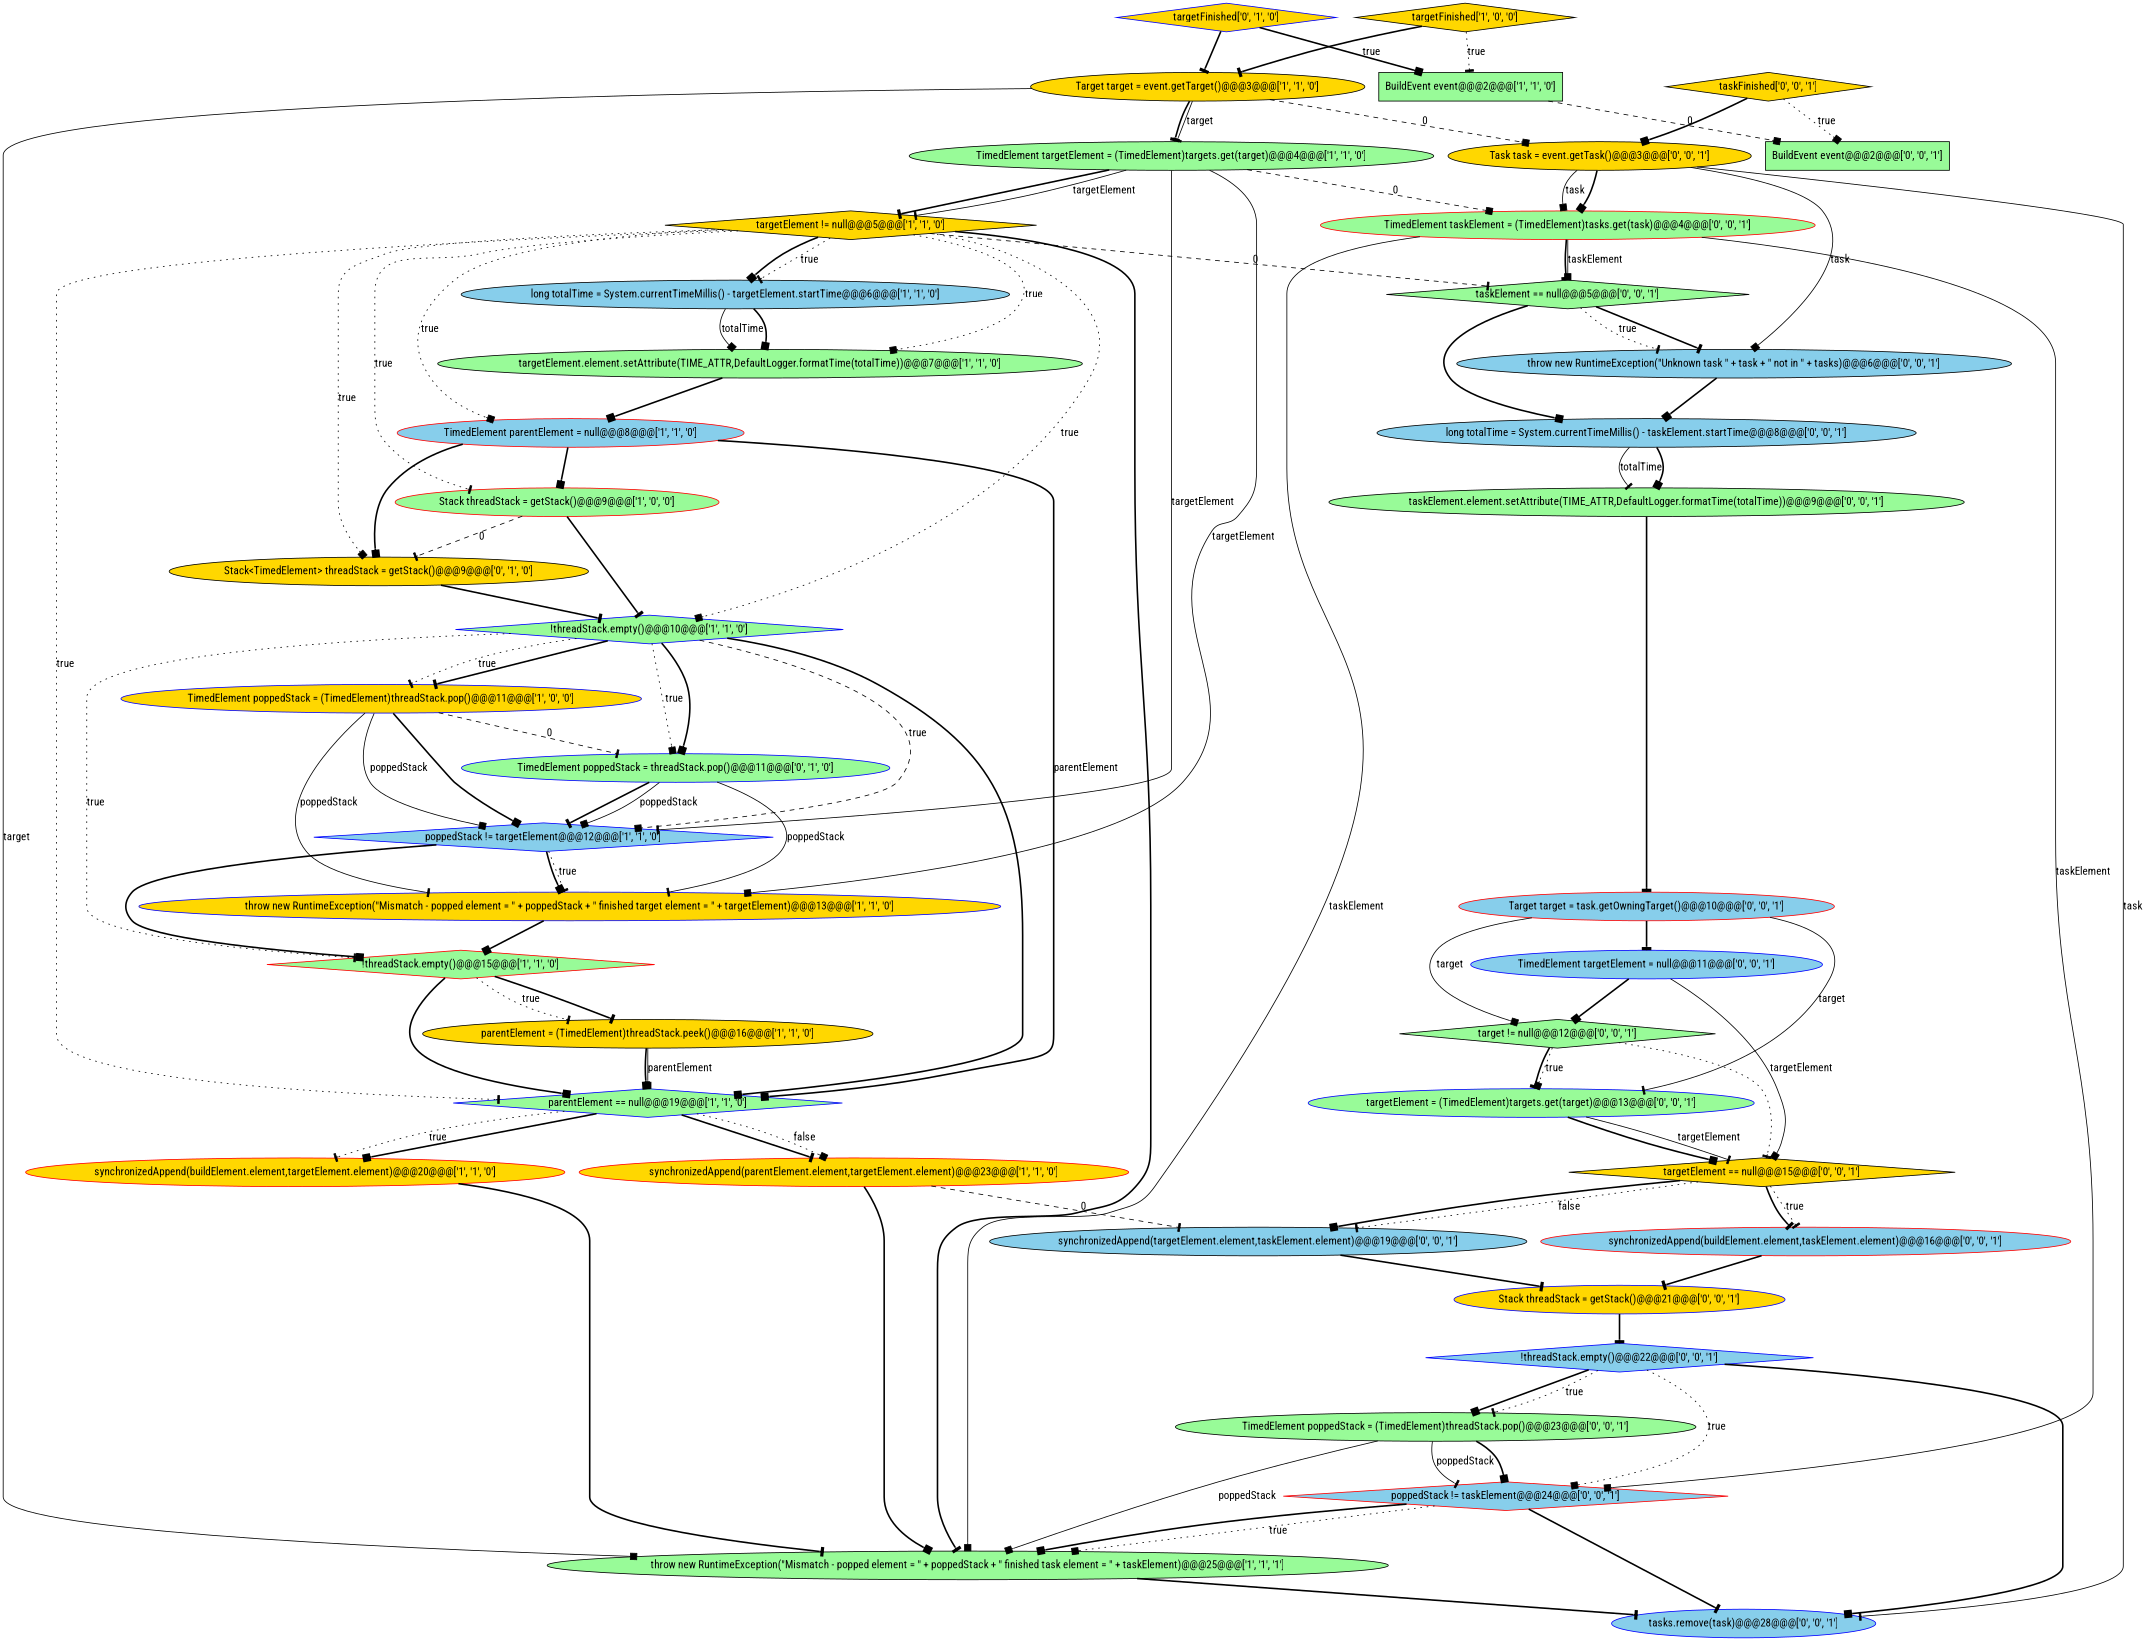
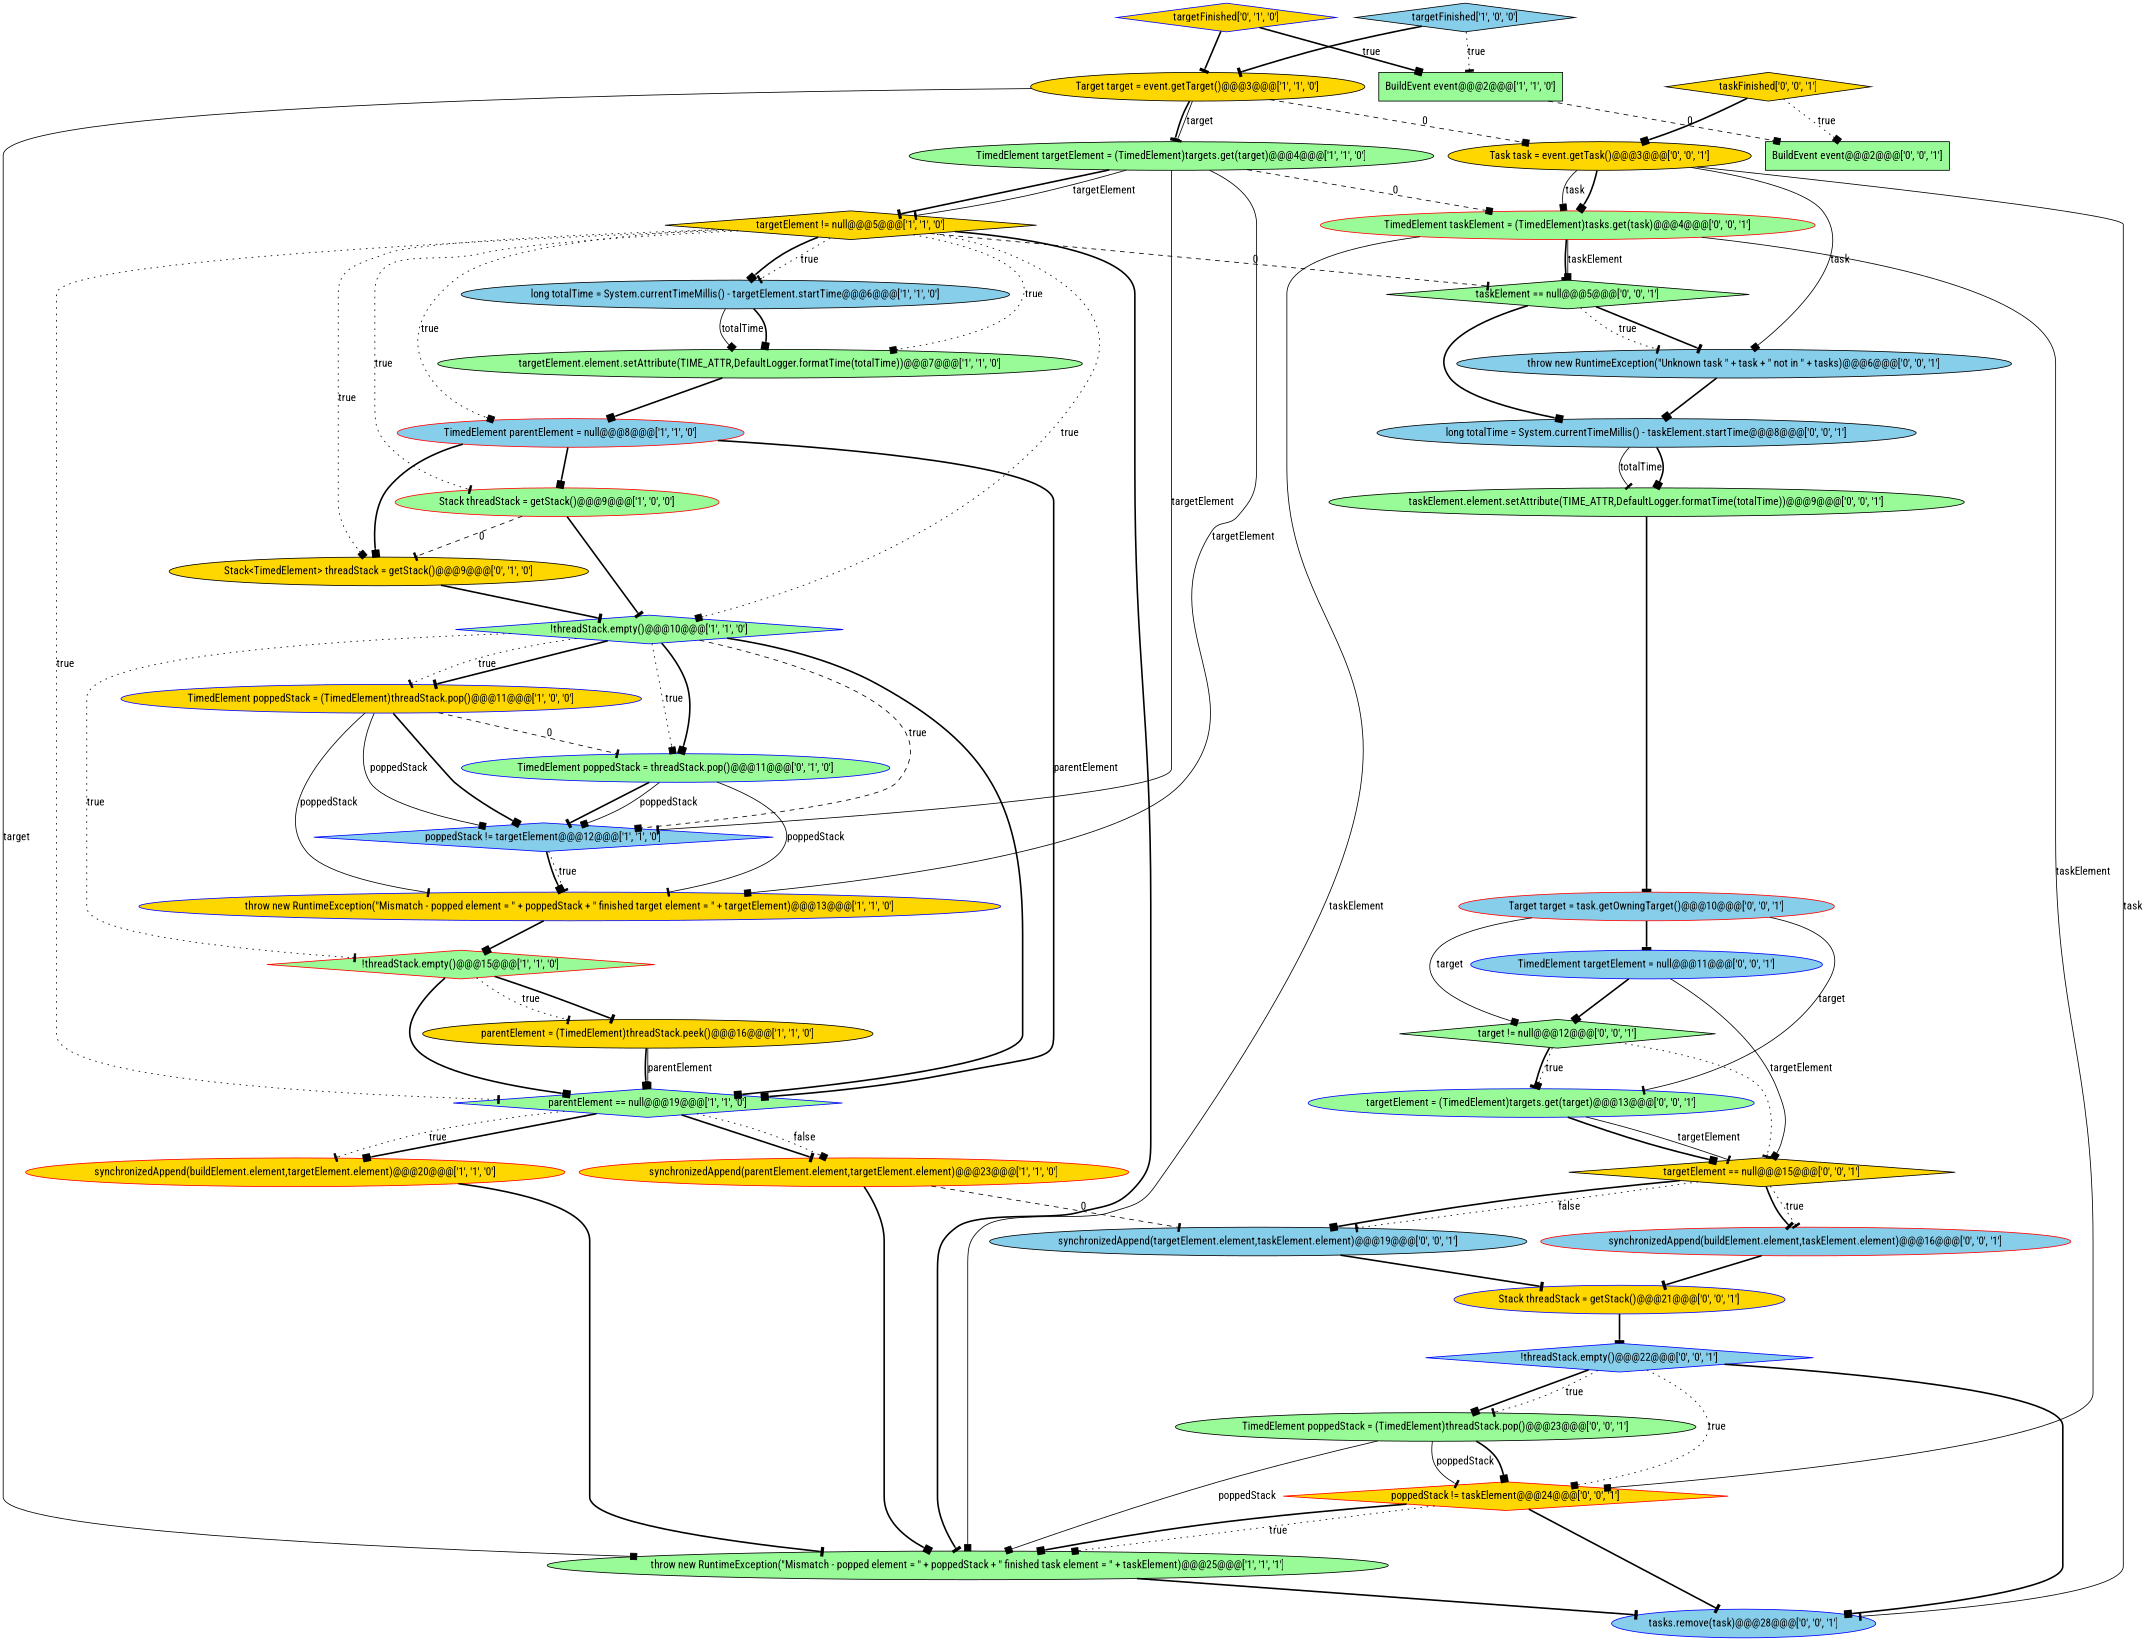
(1465, 18) -> (1465, 18)
(155, 881) -> none
(1506, 1496) -> (1506, 1496)
